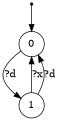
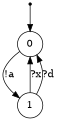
(10, 75) -> (9, 75)
